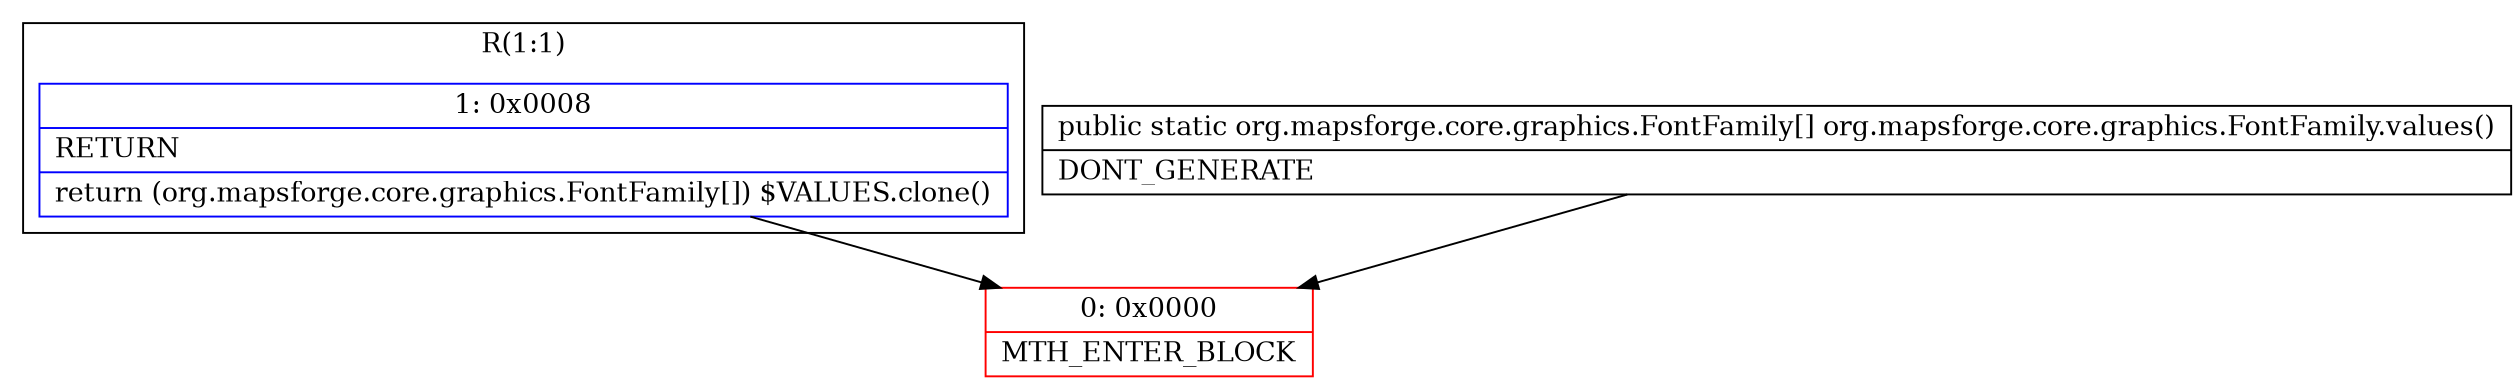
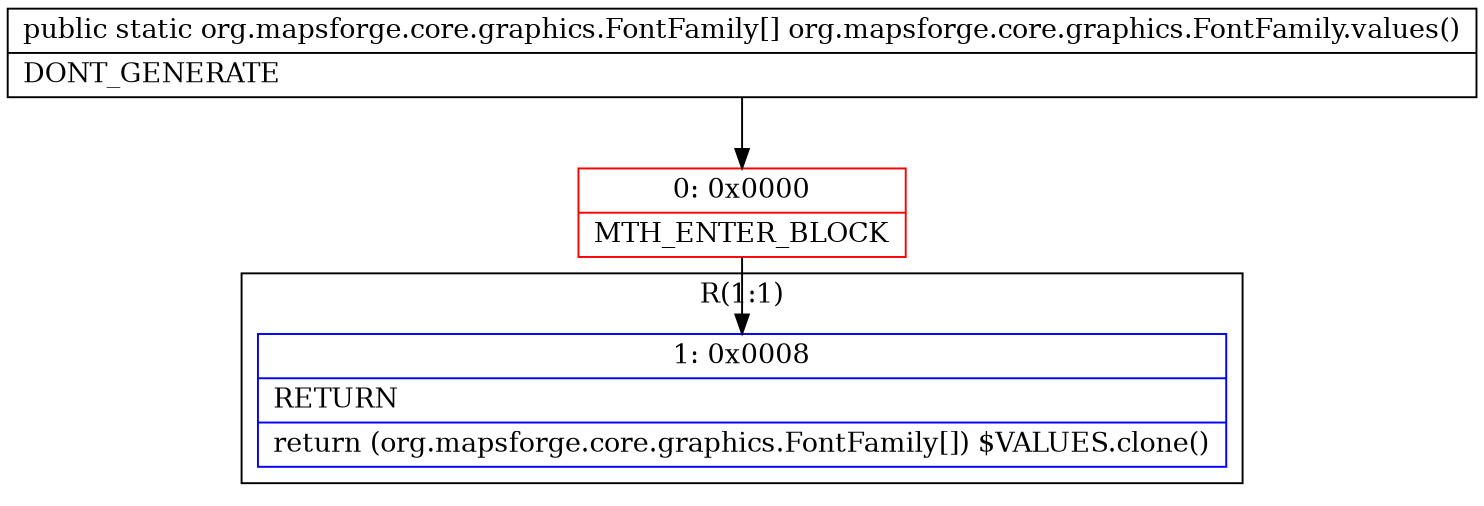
(866, 250) -> (742, 286)
